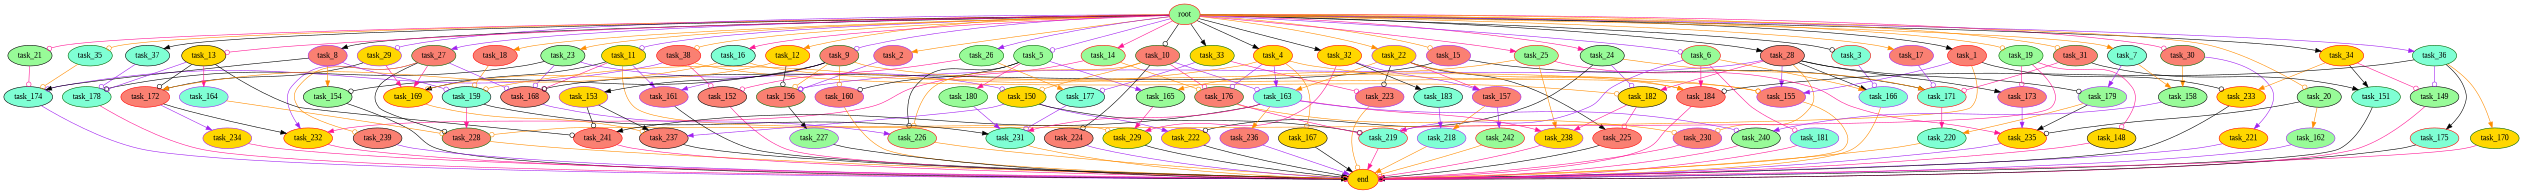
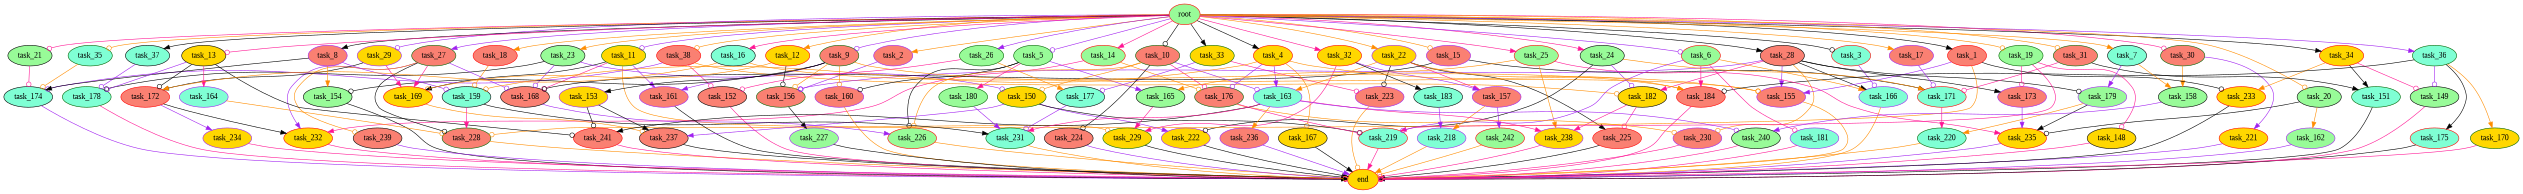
(1257, 34) -> (1257, 34)
